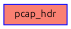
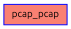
(35, 15) -> (35, 15)
